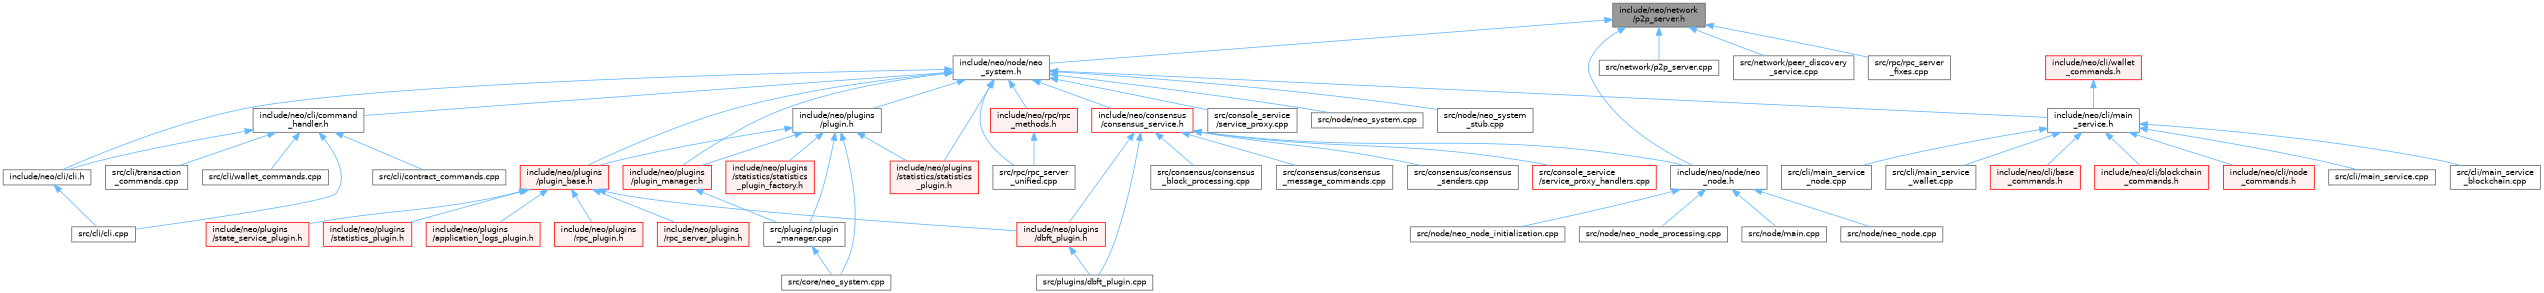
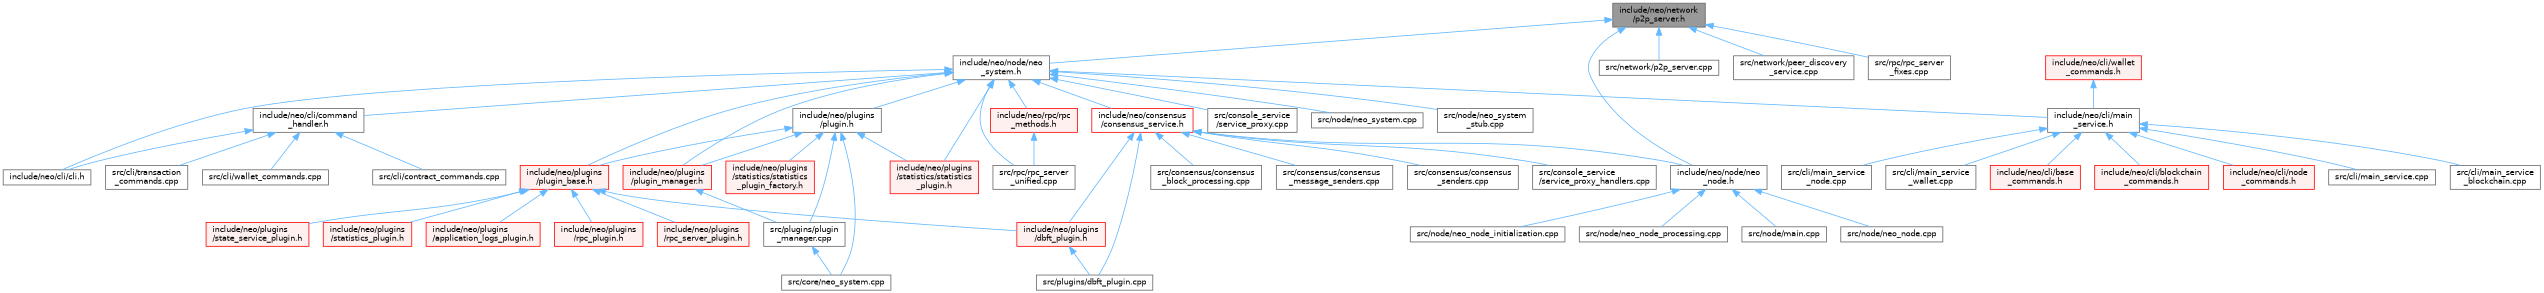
(1335, 177) -> (1335, 177)
(1594, 177) -> (1594, 177)
(104, 234) -> none
